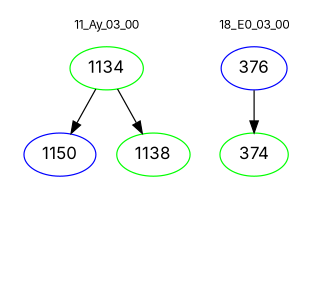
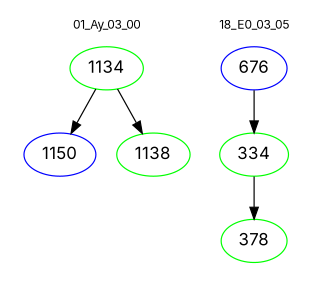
(107, 26) -> (107, 26)
(255, 26) -> (255, 26)
(254, 68) -> (254, 68)
(254, 155) -> (254, 155)
none -> (254, 241)
